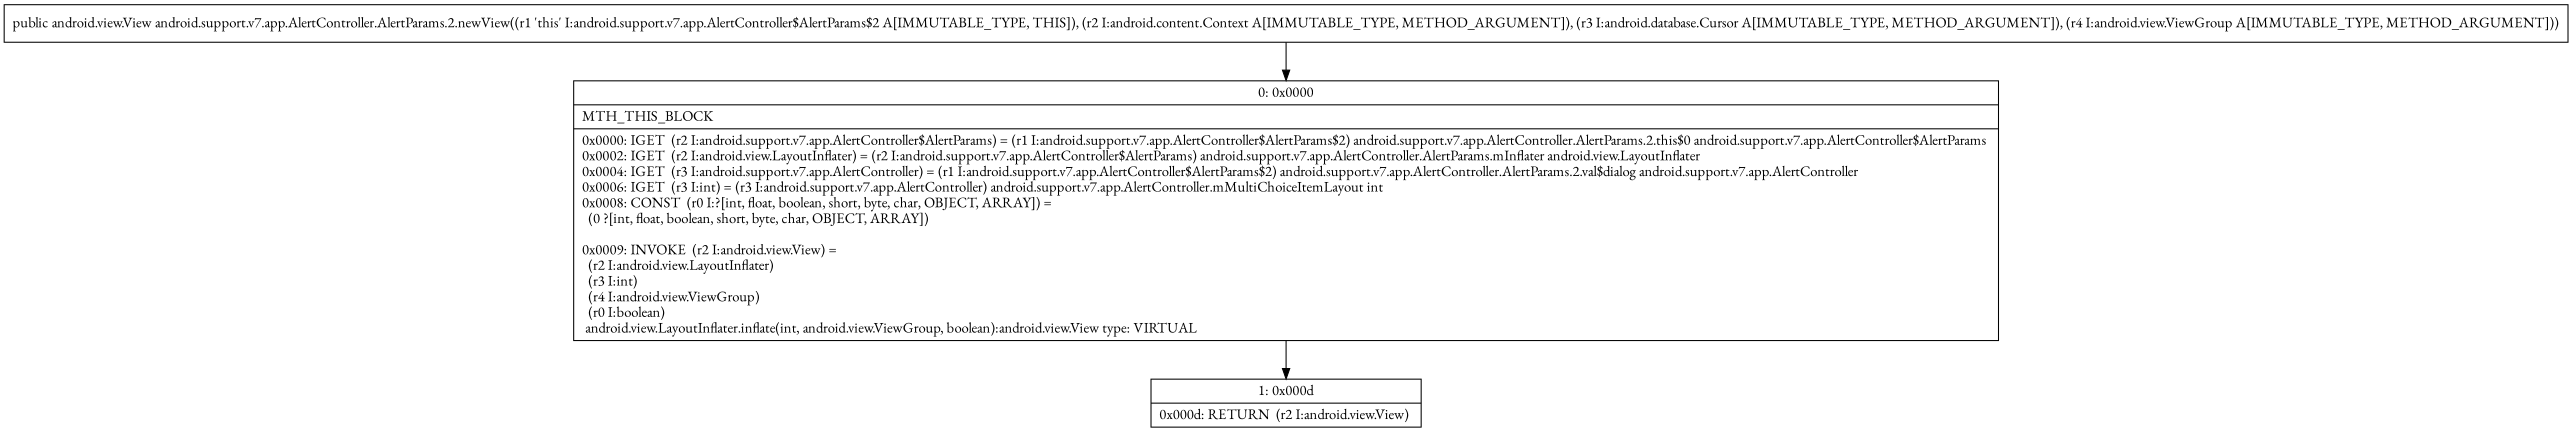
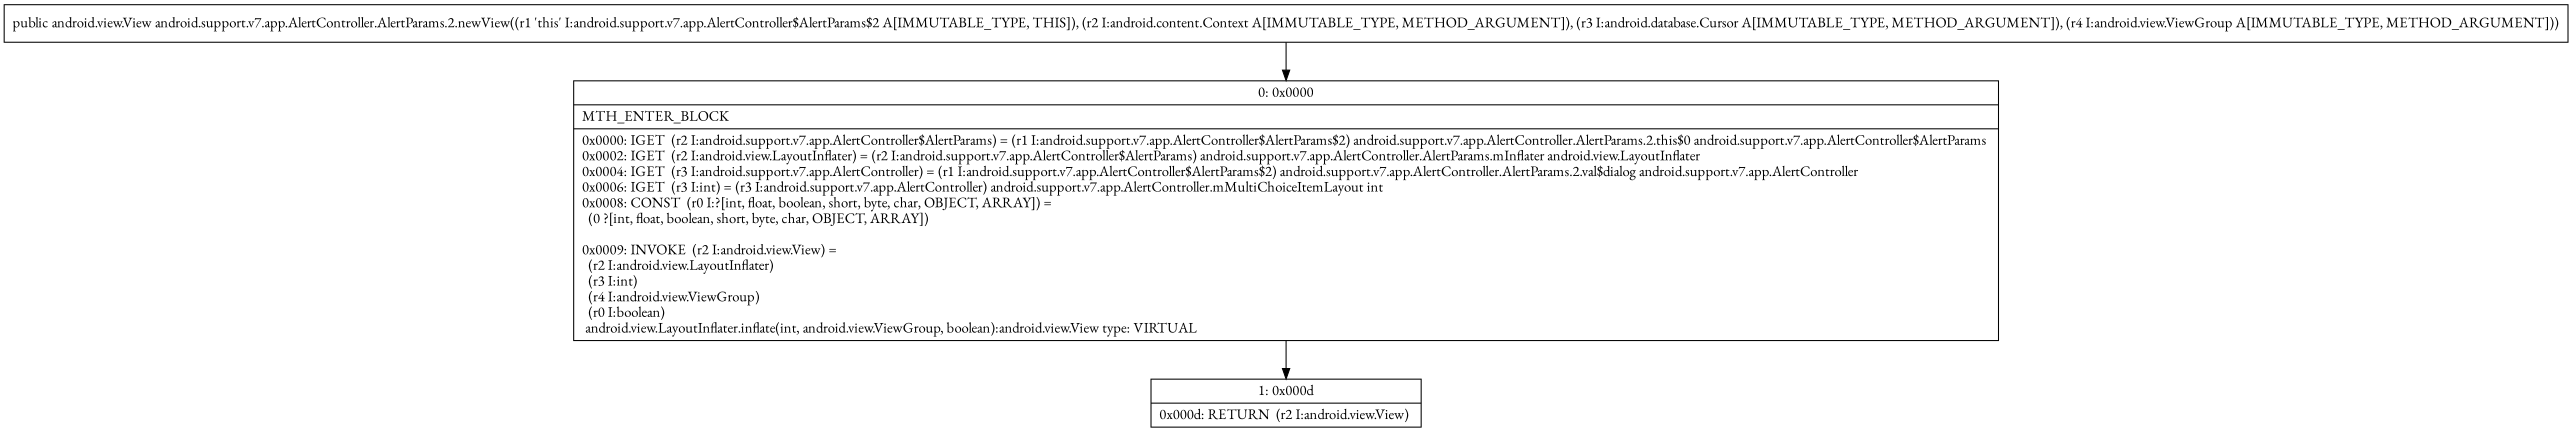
(648, 116) -> (656, 116)
